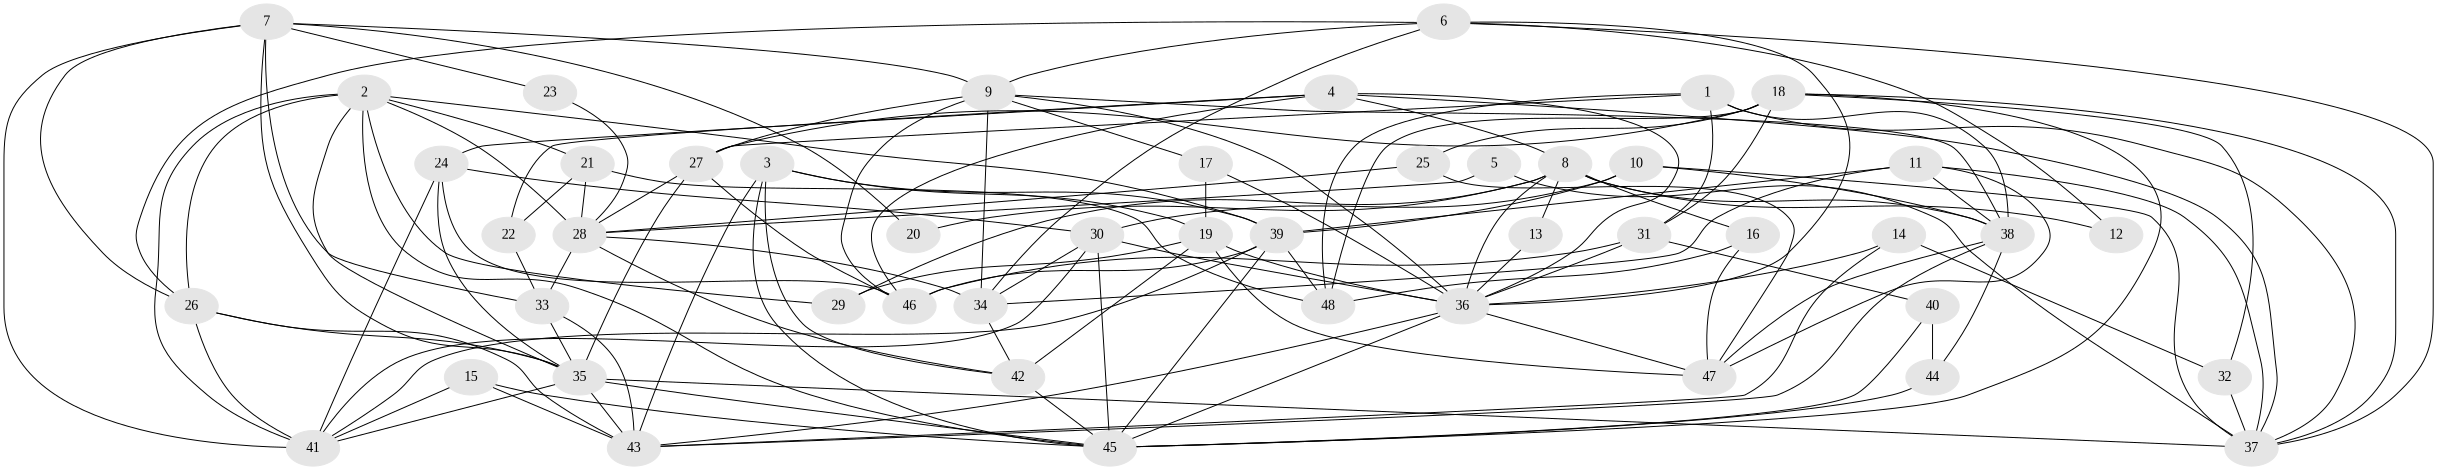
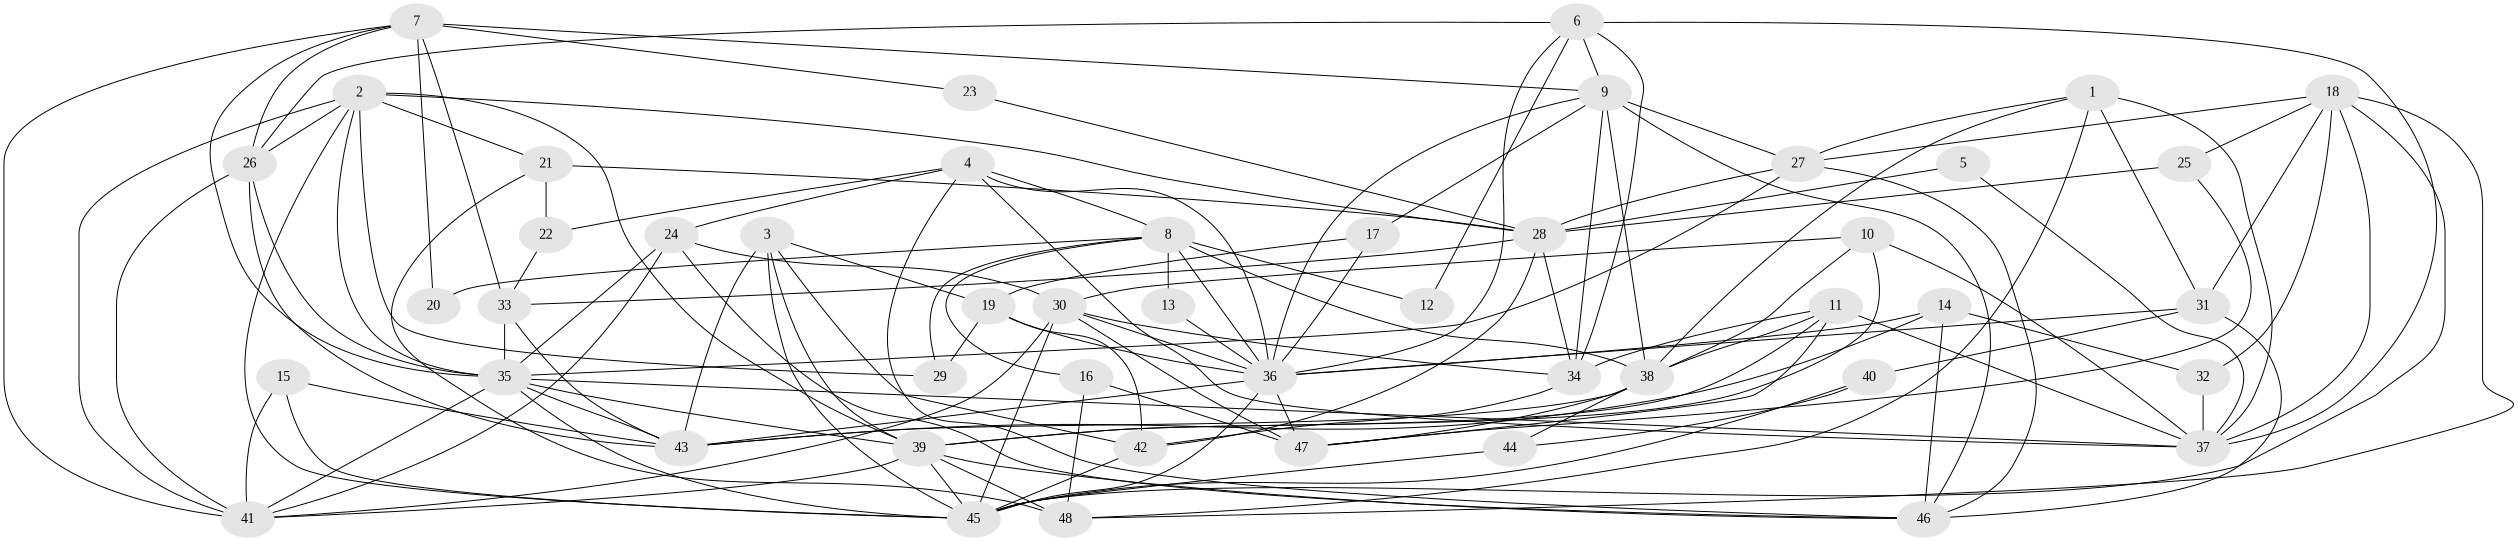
(1433, 355) -> (1178, 381)
none -> (1934, 413)
none -> (711, 417)
